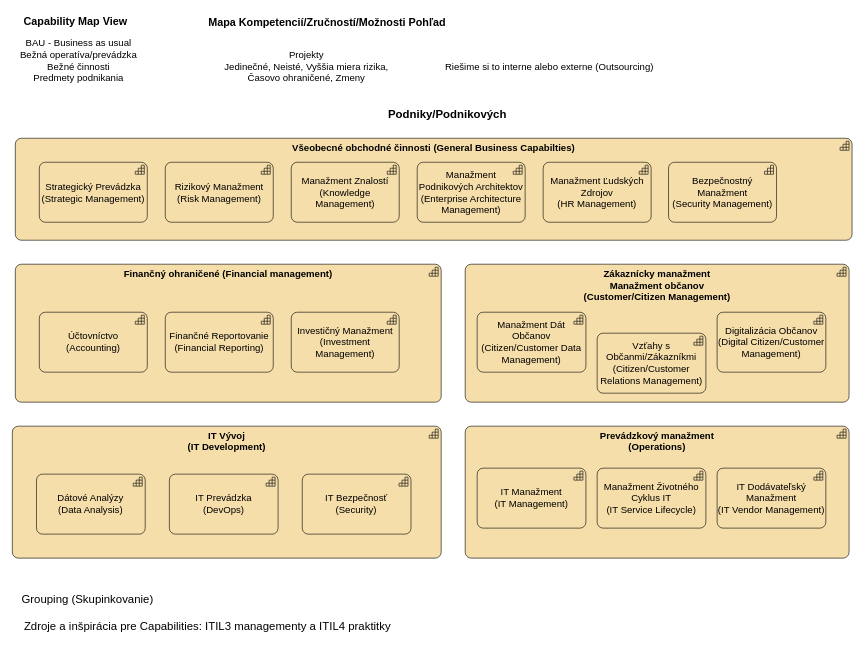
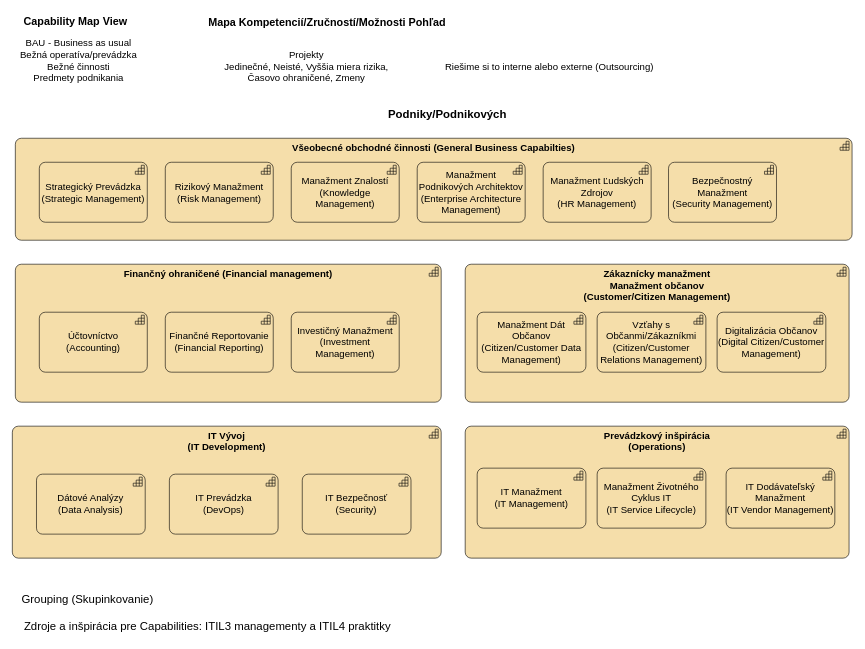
(652, 363) -> (652, 342)
(657, 442) -> (657, 442)
(772, 498) -> (781, 498)
